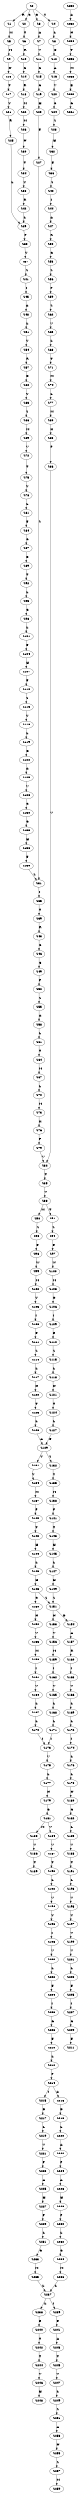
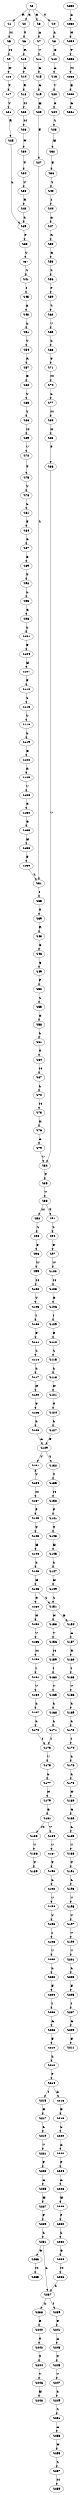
(40, 1139) -> (40, 1139)
(32, 1473) -> (35, 1476)
(41, 2285) -> (45, 2267)
